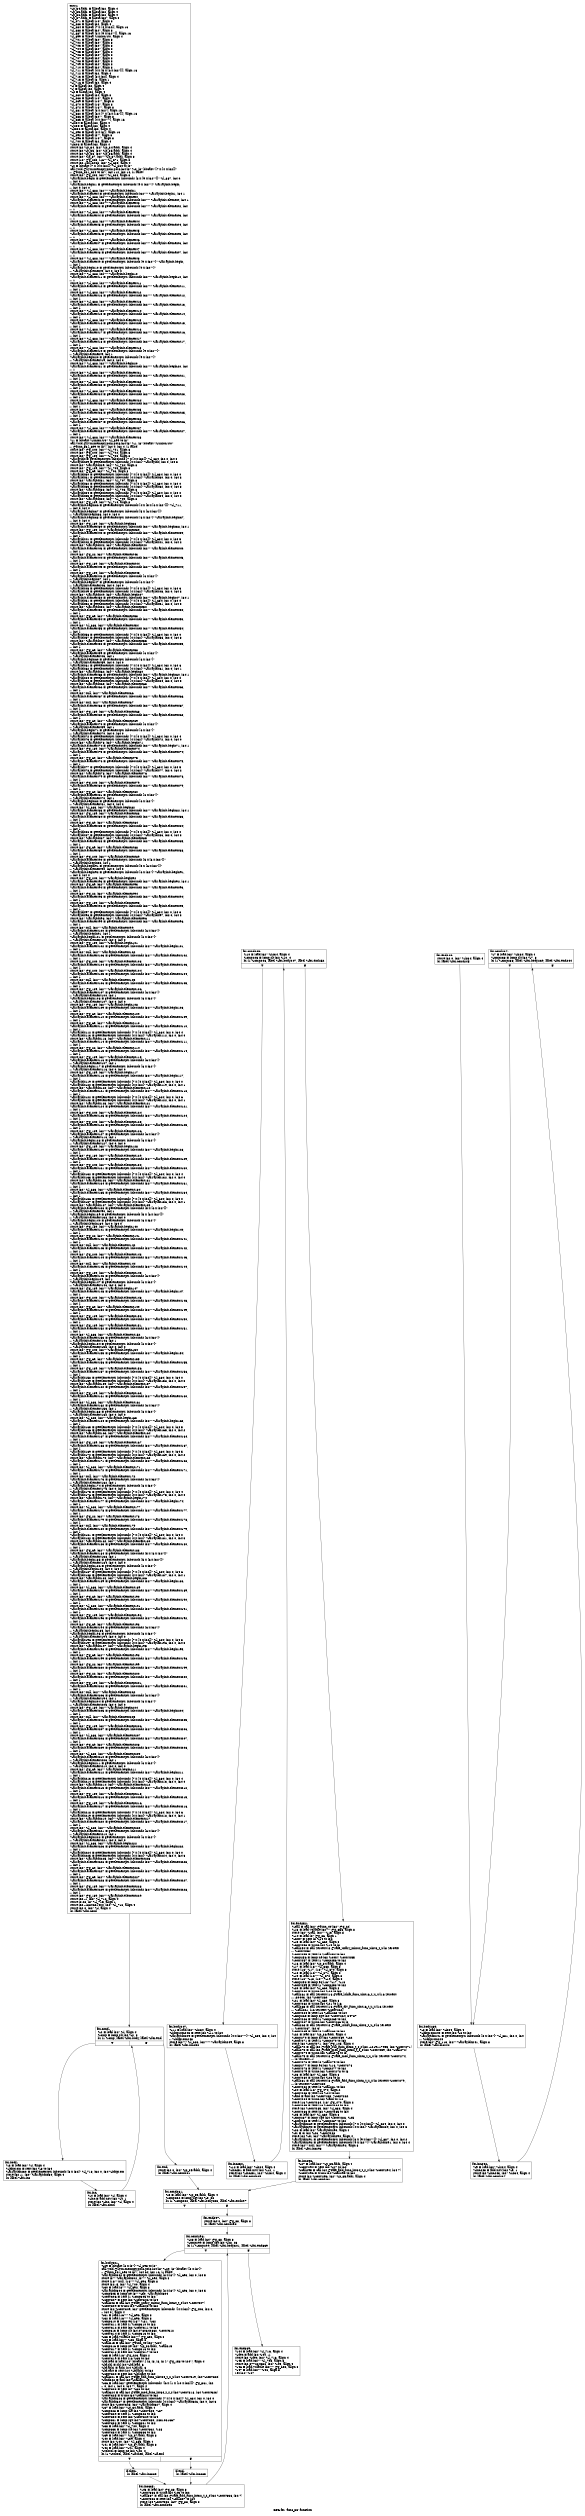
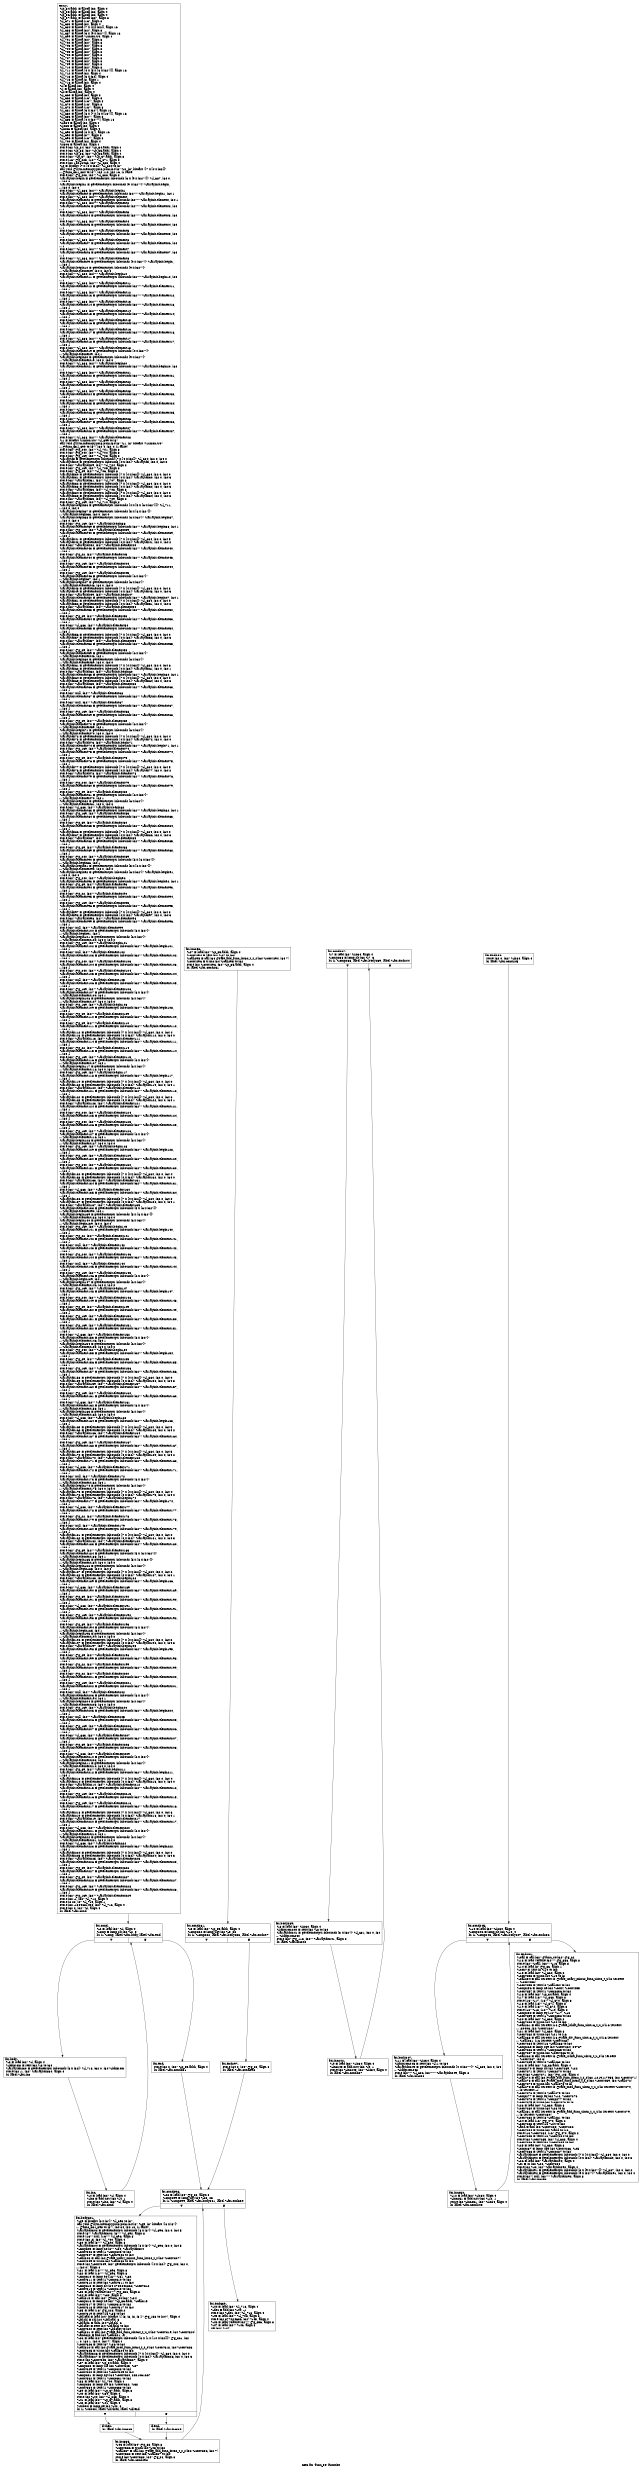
(466, 1493) -> (509, 1443)
(350, 2154) -> none
(193, 2182) -> (191, 2130)
